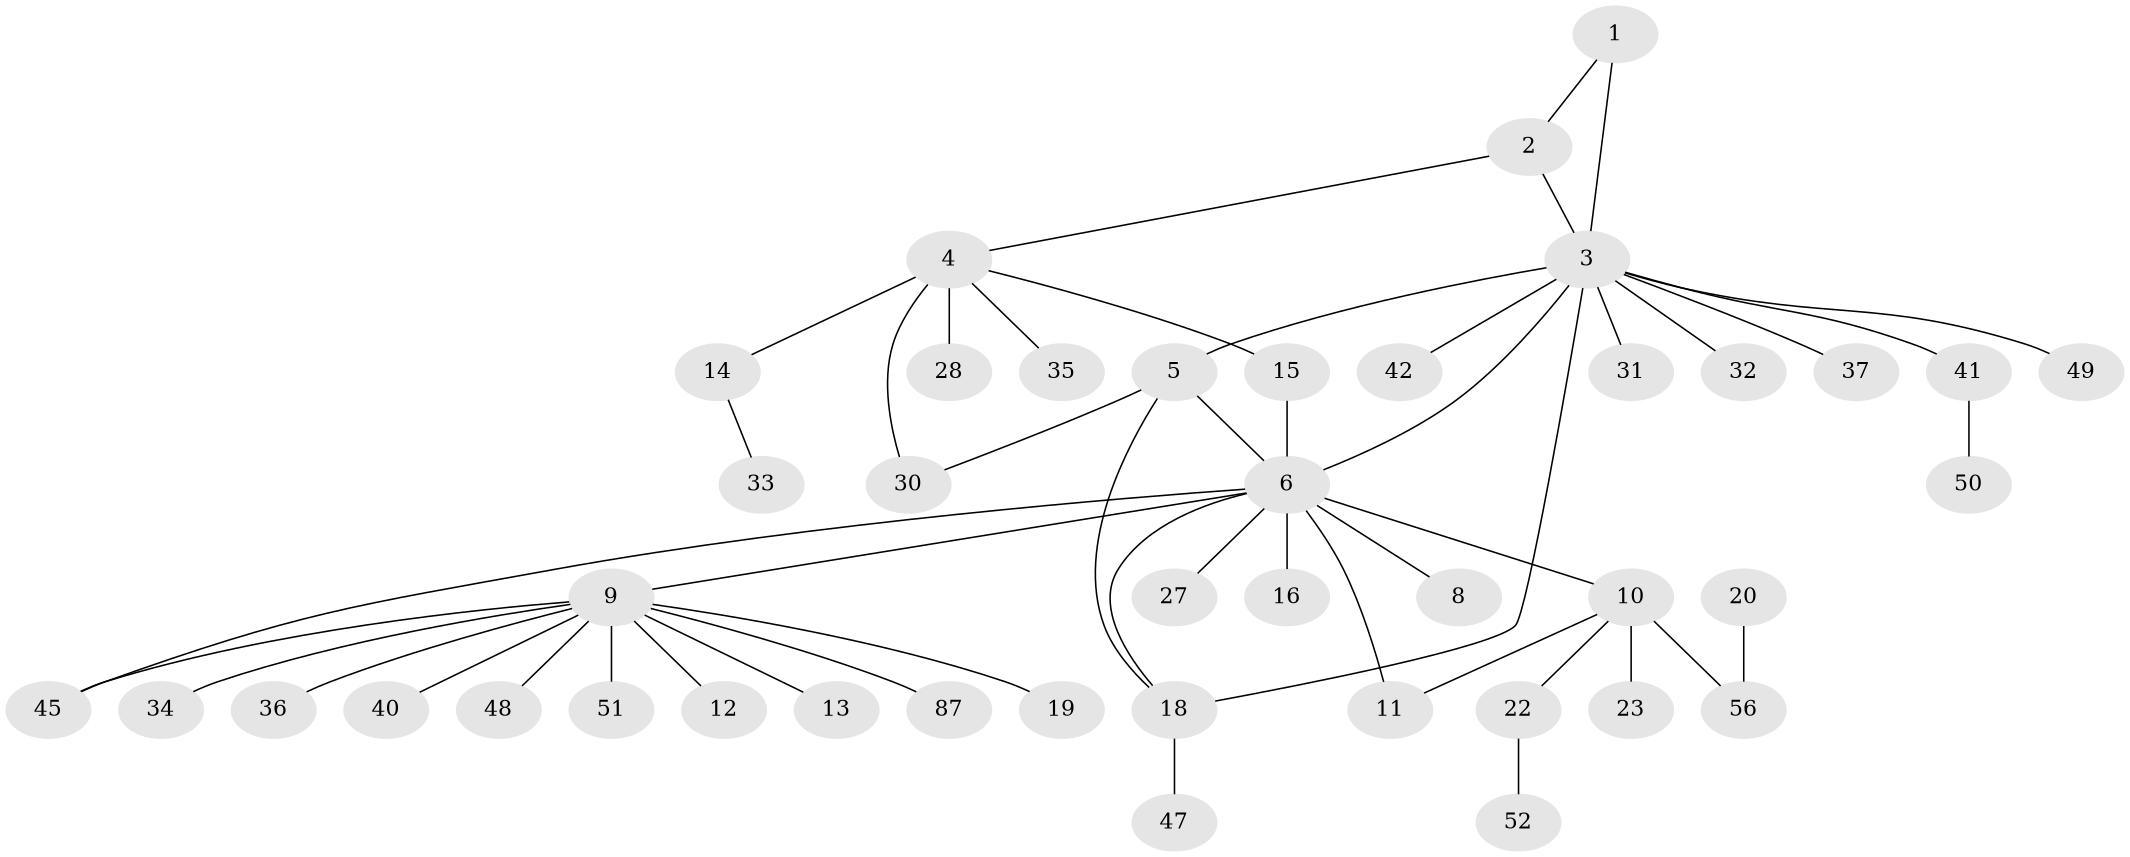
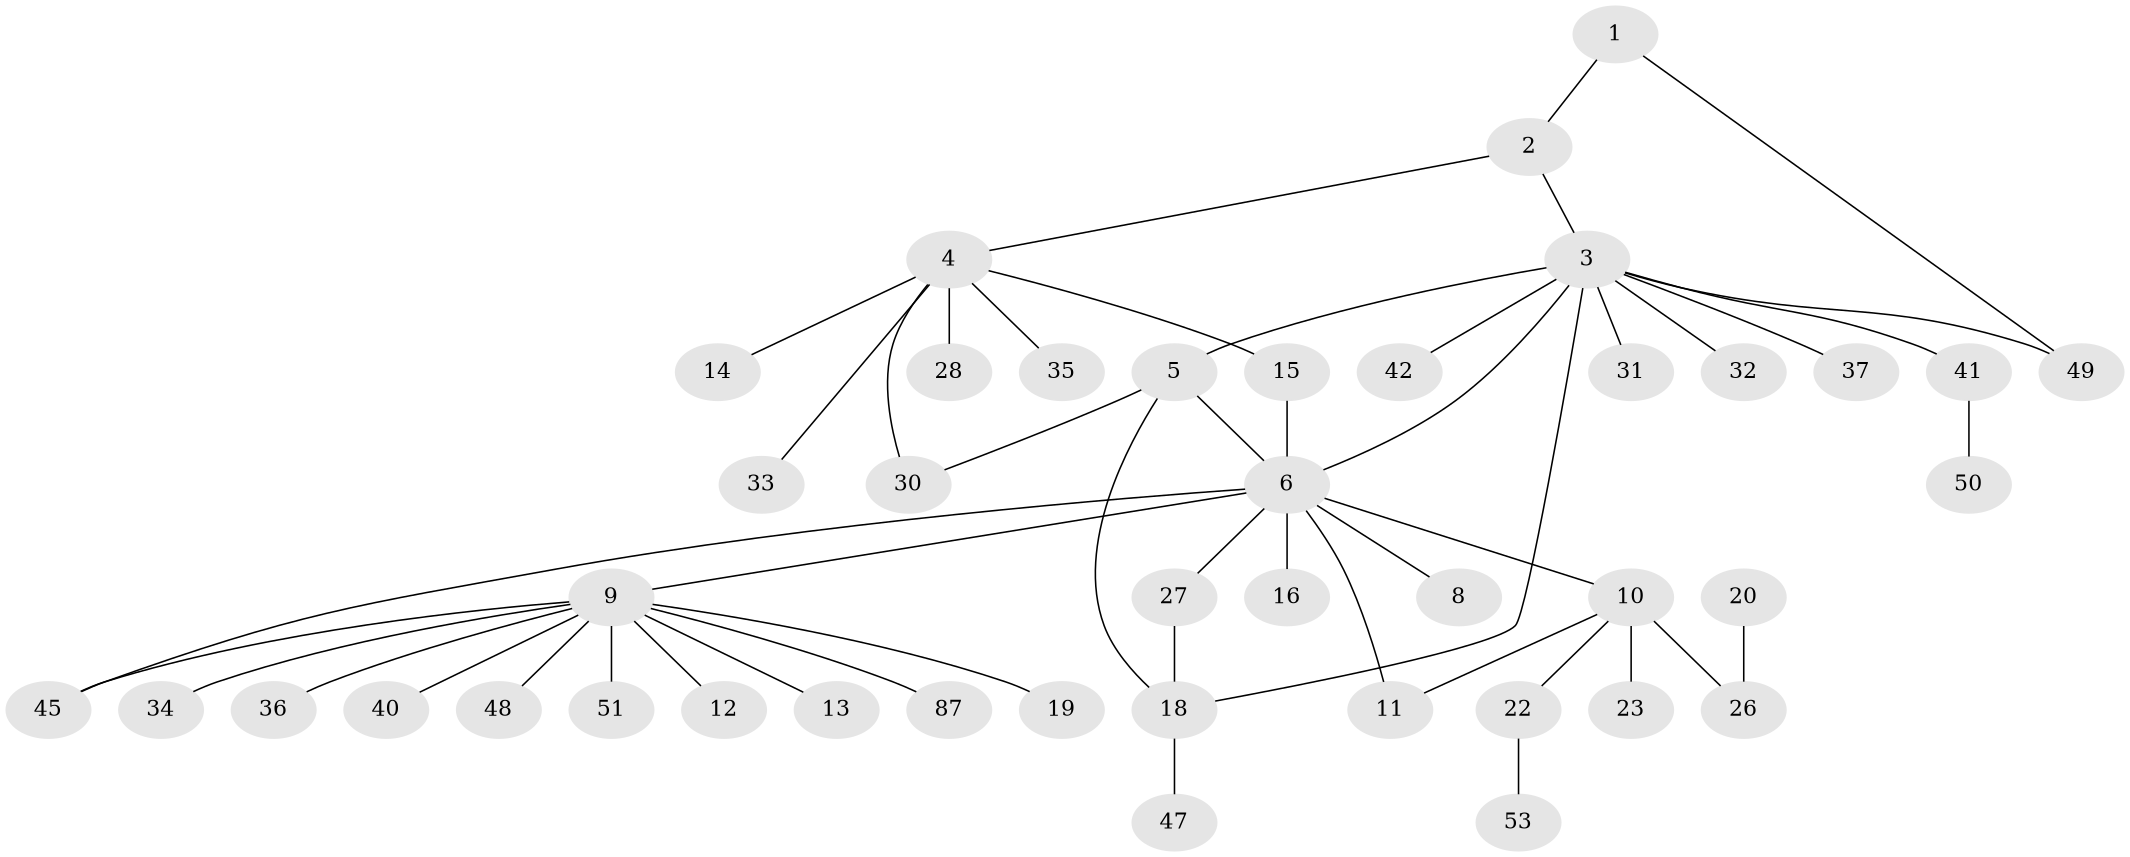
(1601, 147) -> (1849, 203)
(740, 429) -> (856, 372)
(1125, 560) -> (1174, 654)
(1744, 710) -> (1744, 710)
(1519, 823) -> (1519, 823)
